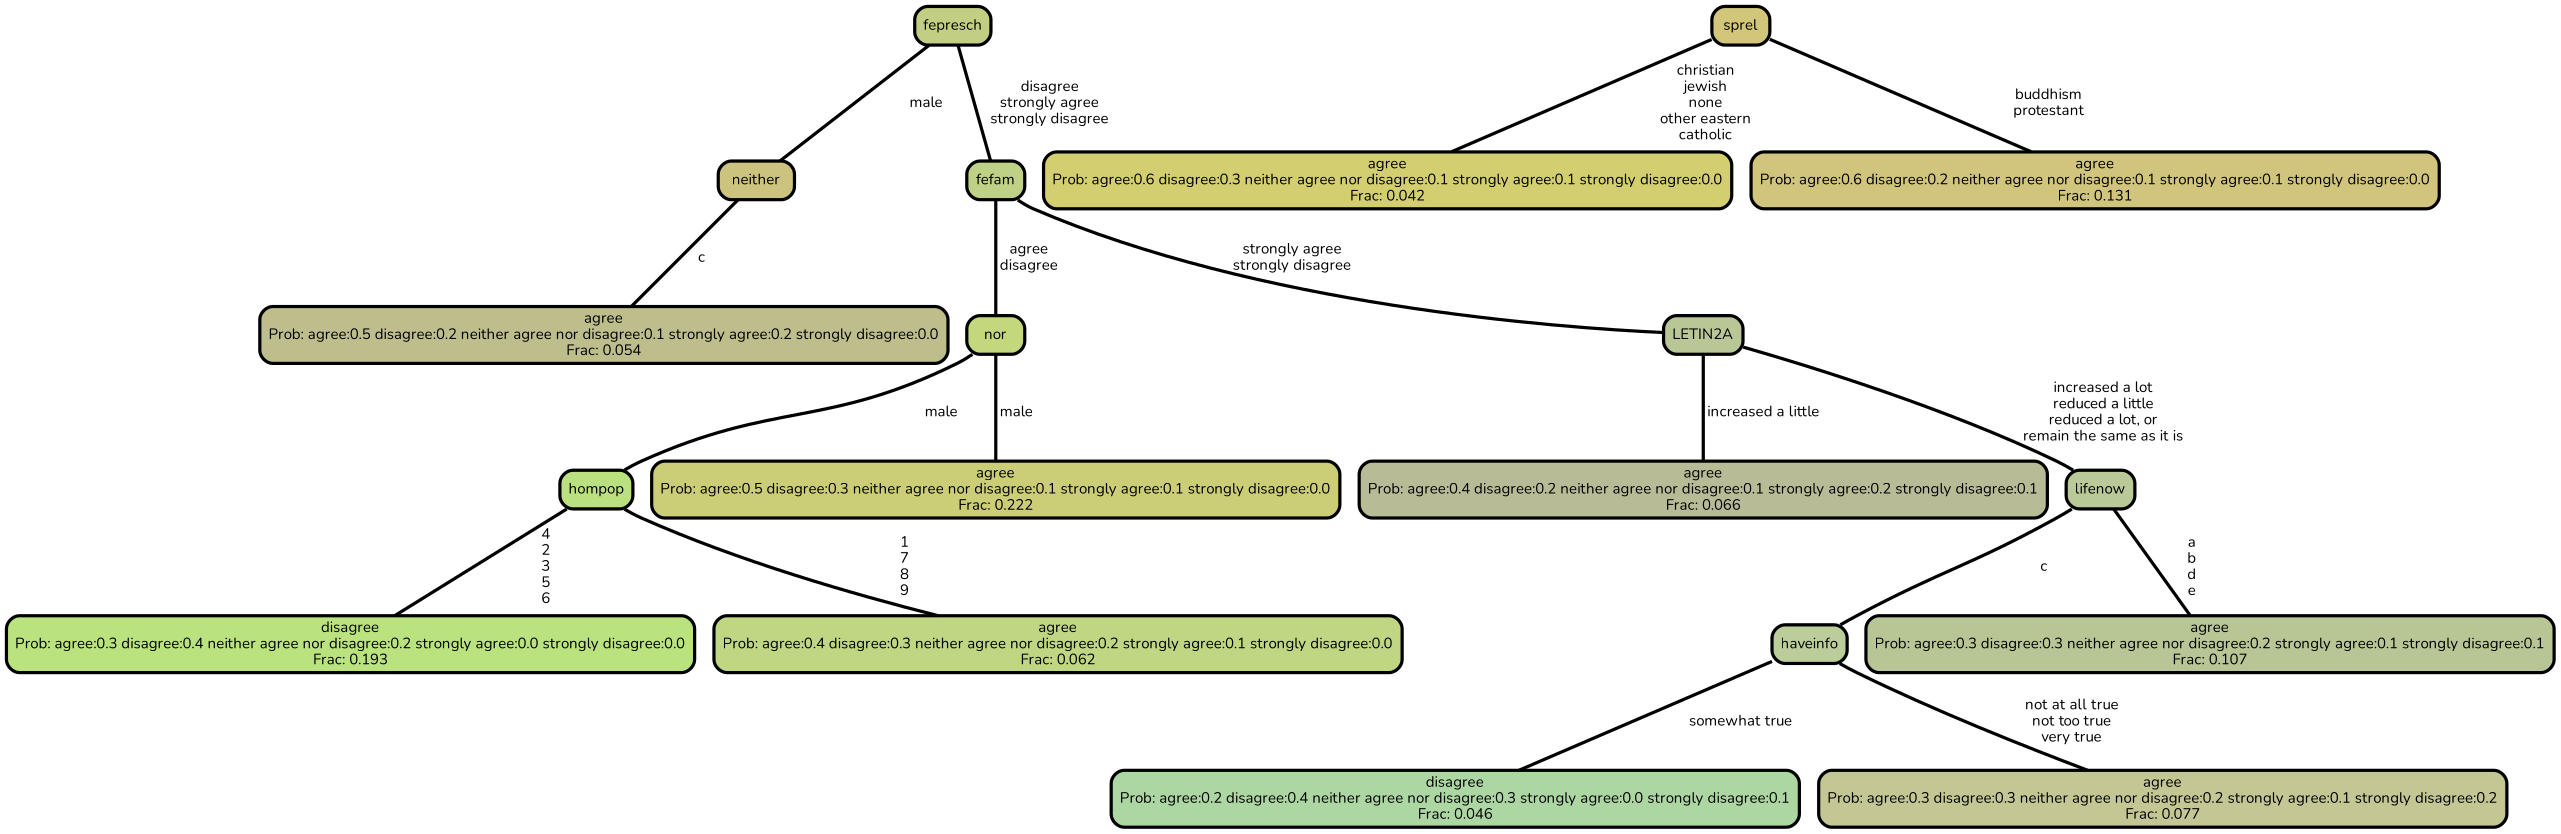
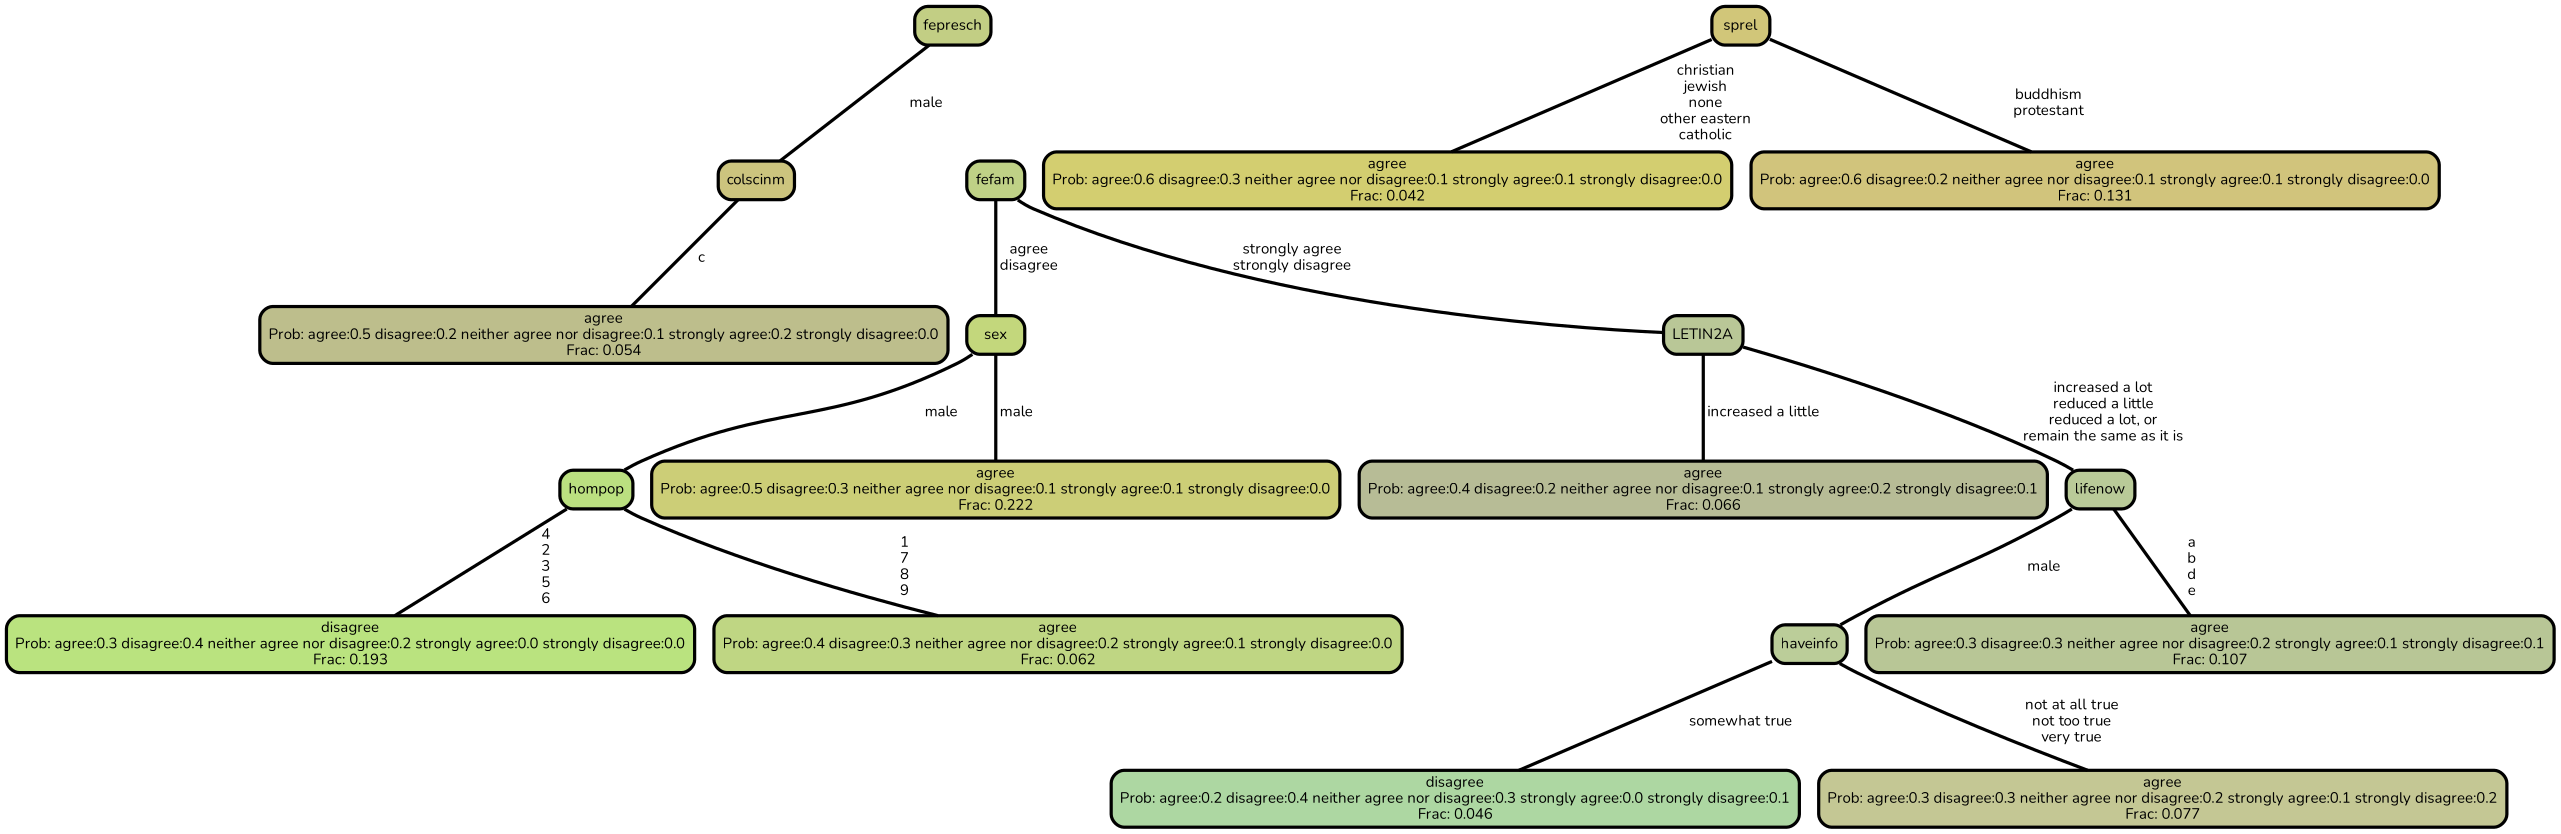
(974, 103) -> none
(756, 180) -> (756, 180)
(996, 335) -> (996, 335)
(2042, 567) -> (2042, 567)
